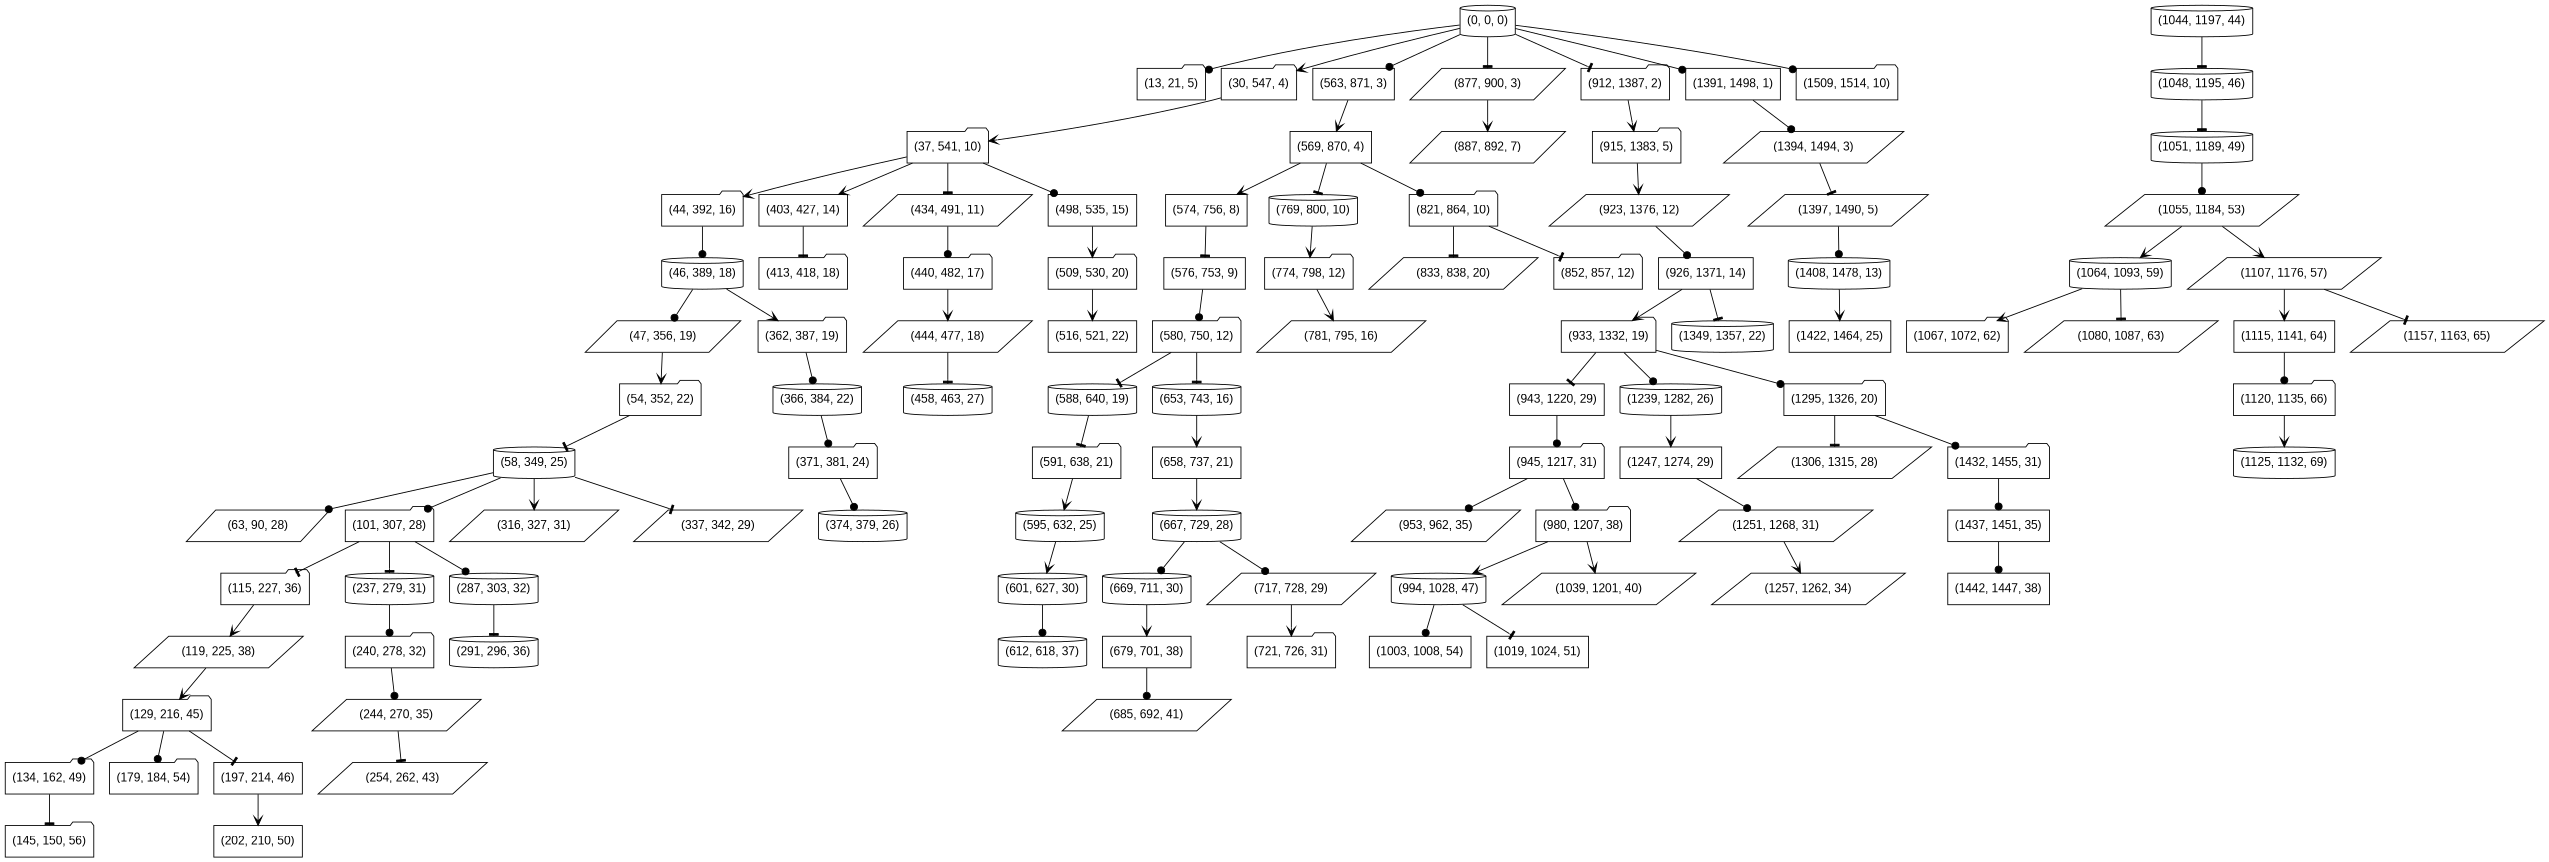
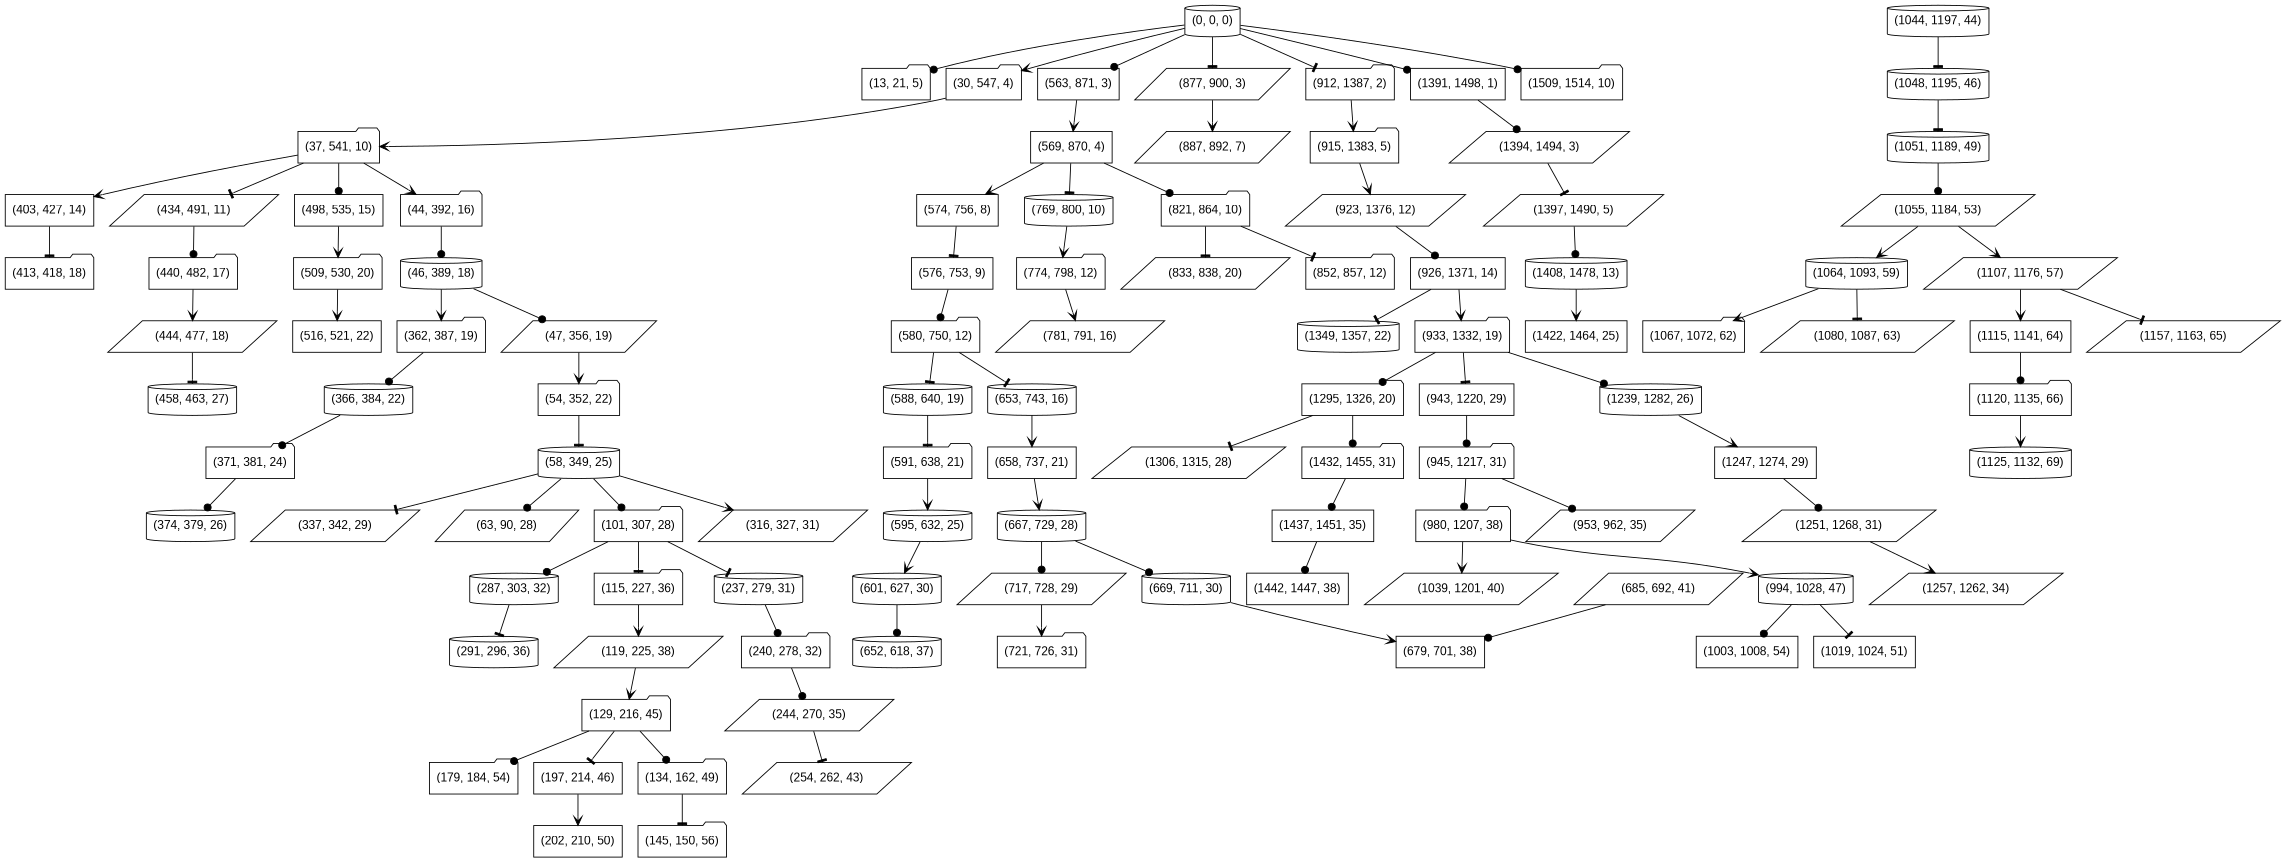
(1341, 337) -> (1080, 337)
(1042, 652) -> (897, 652)
(1147, 680) -> (1549, 621)
